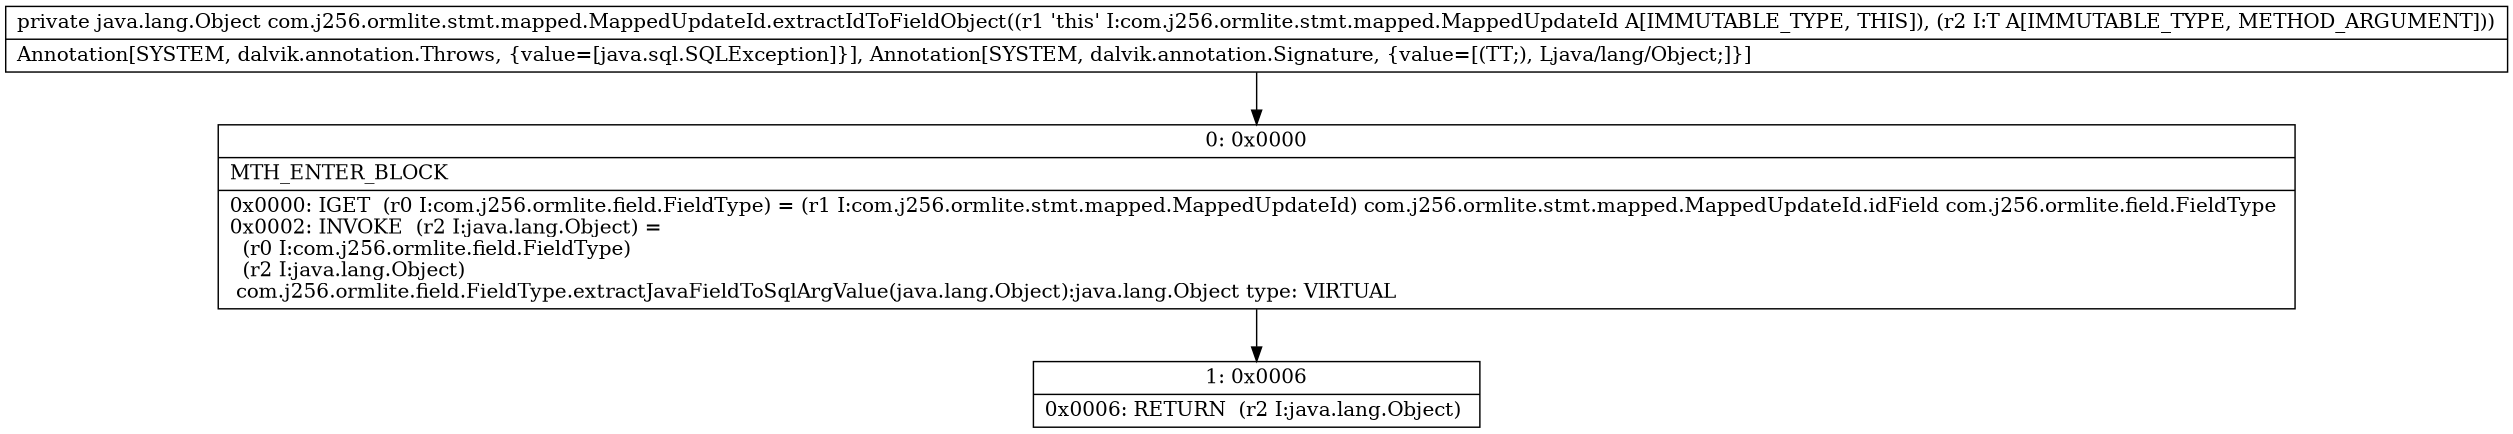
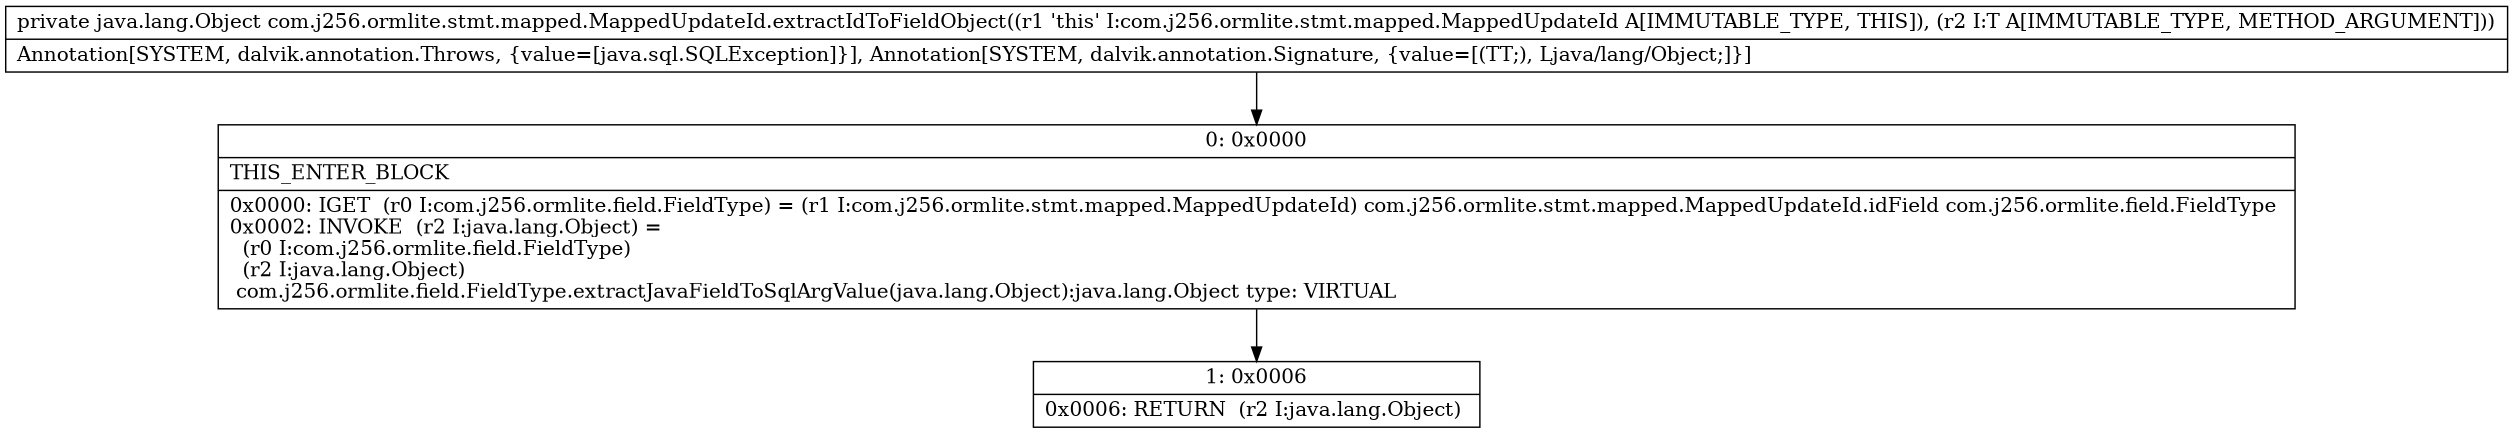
(339, 173) -> (339, 173)
